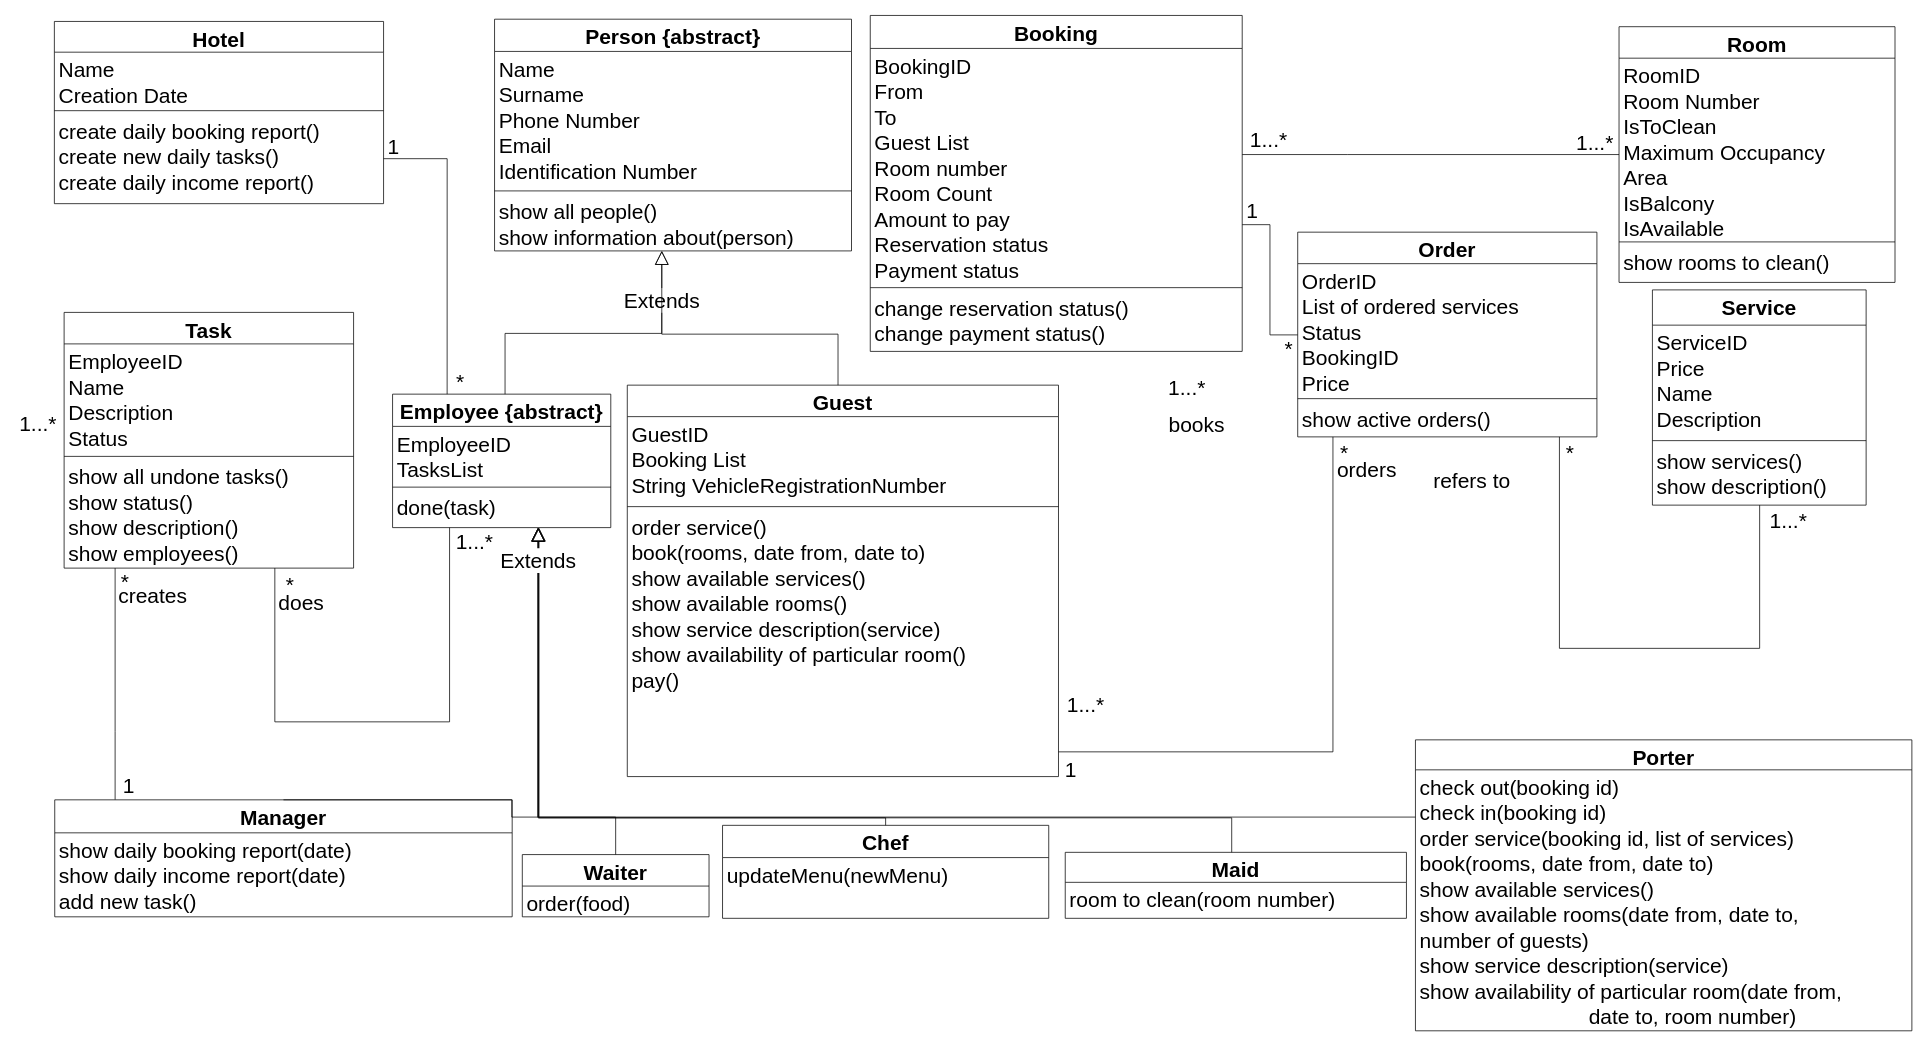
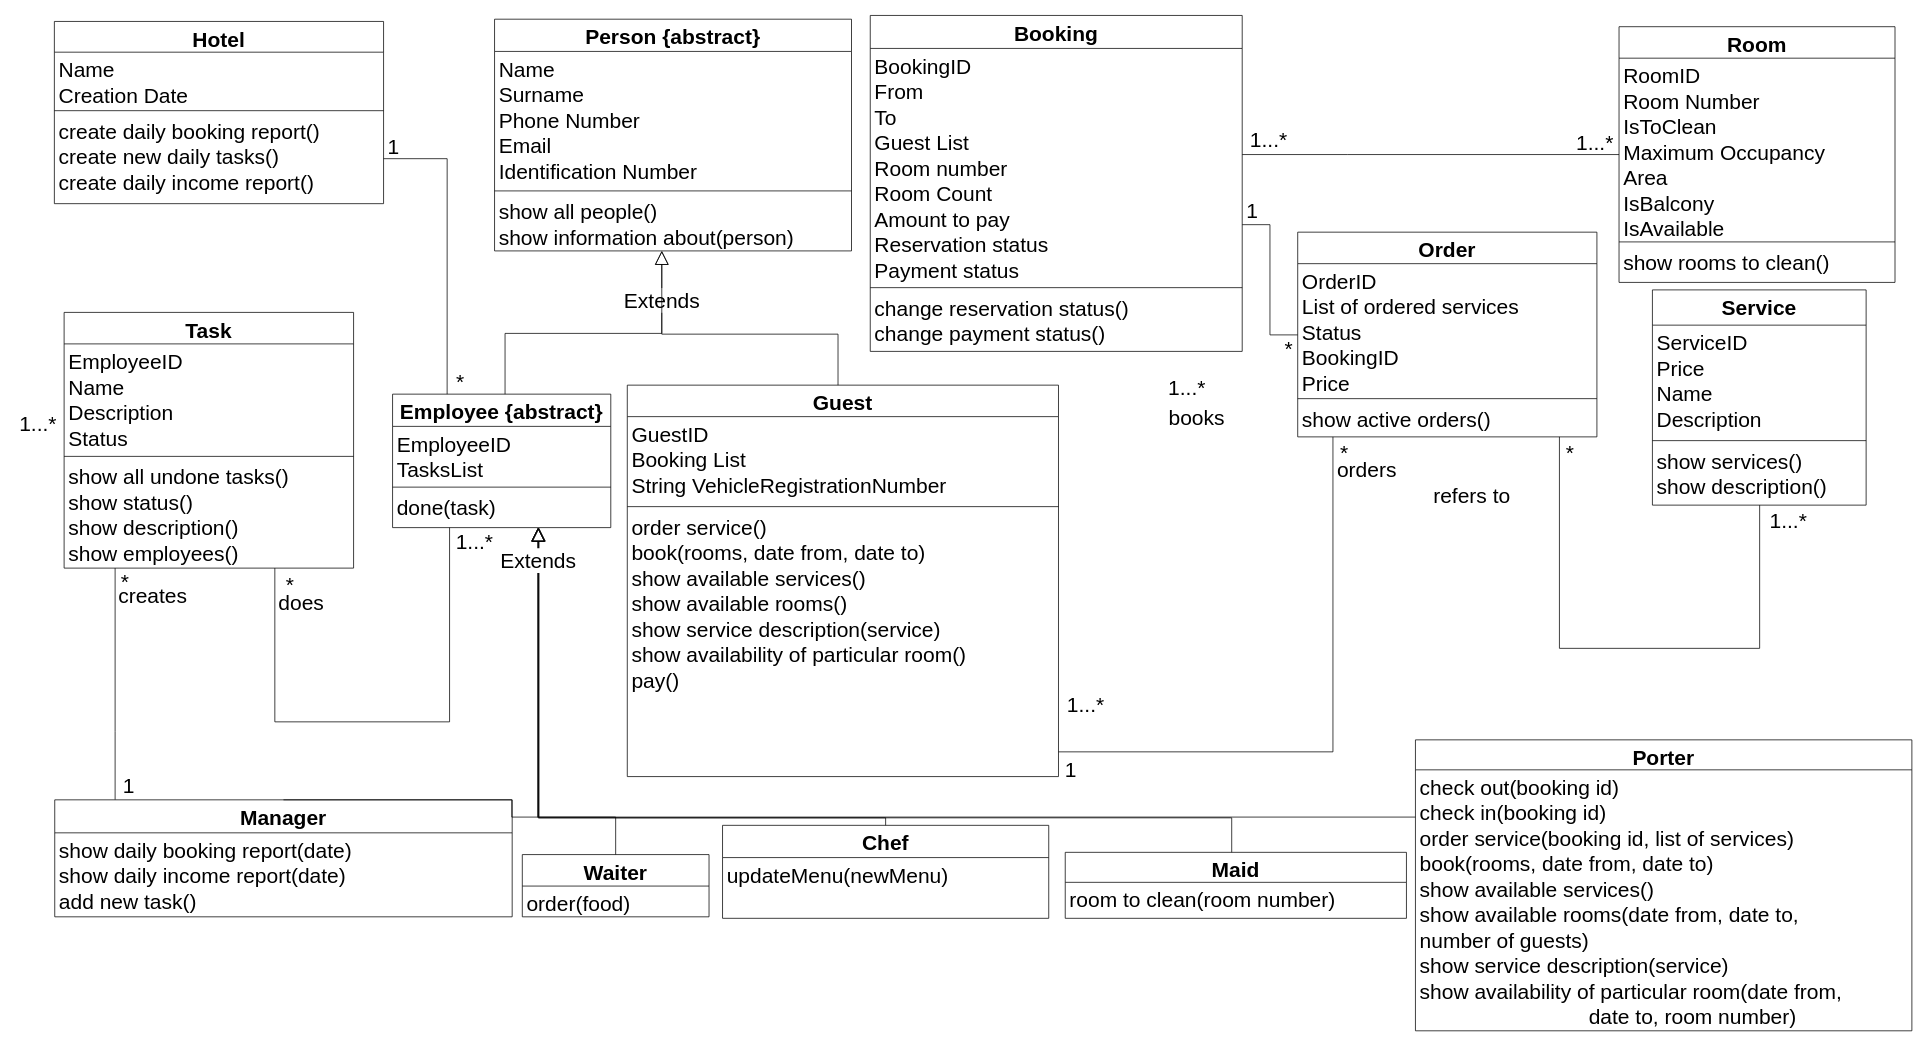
(1196, 425) -> (1196, 417)
(1472, 481) -> (1472, 496)
